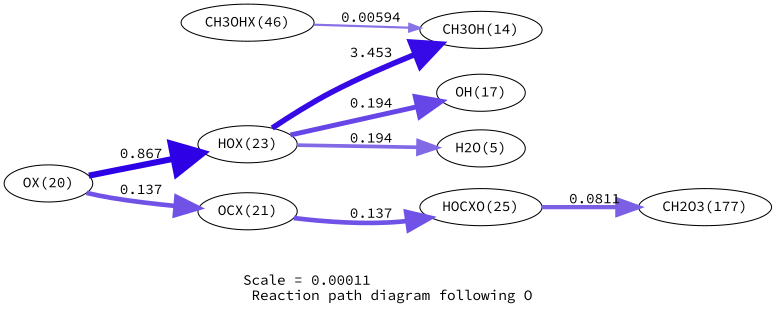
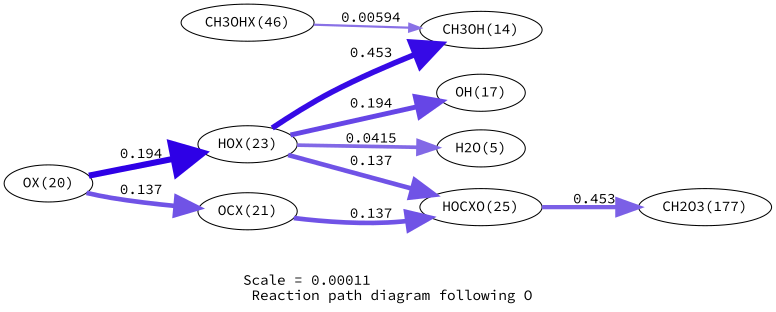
(367, 53) -> (367, 53)
(367, 139) -> (367, 139)
(137, 154) -> (137, 154)
none -> (350, 172)
(590, 199) -> (590, 199)
